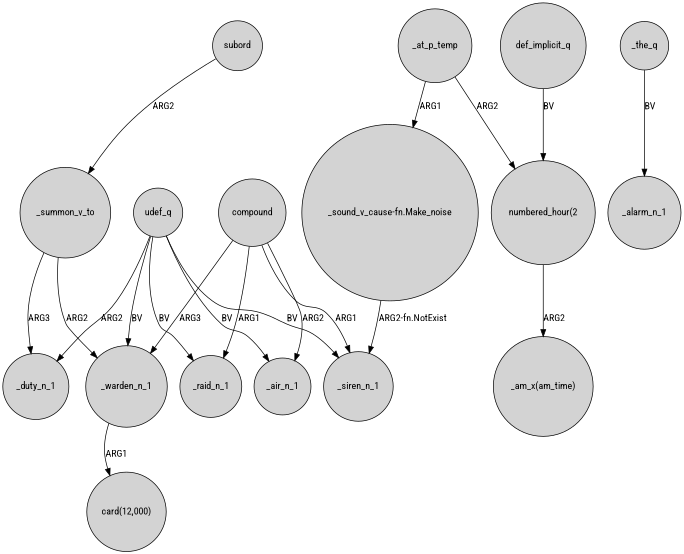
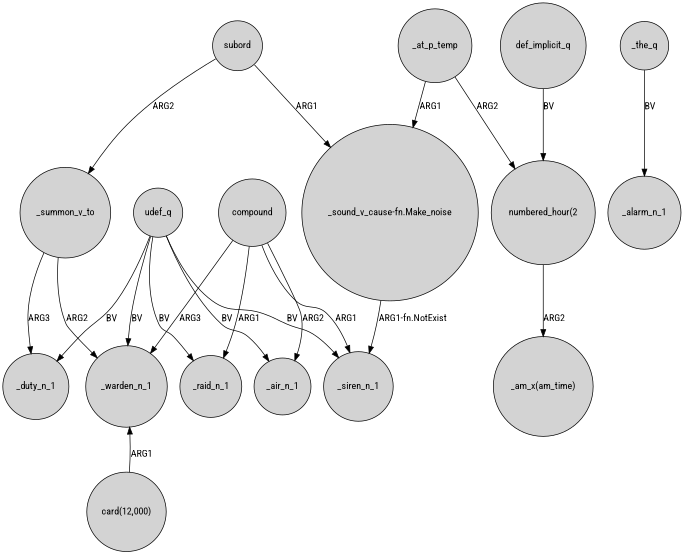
none -> (290, 104)
(112, 319) -> (112, 319)
(413, 319) -> (413, 319)
(105, 446) -> (130, 453)
